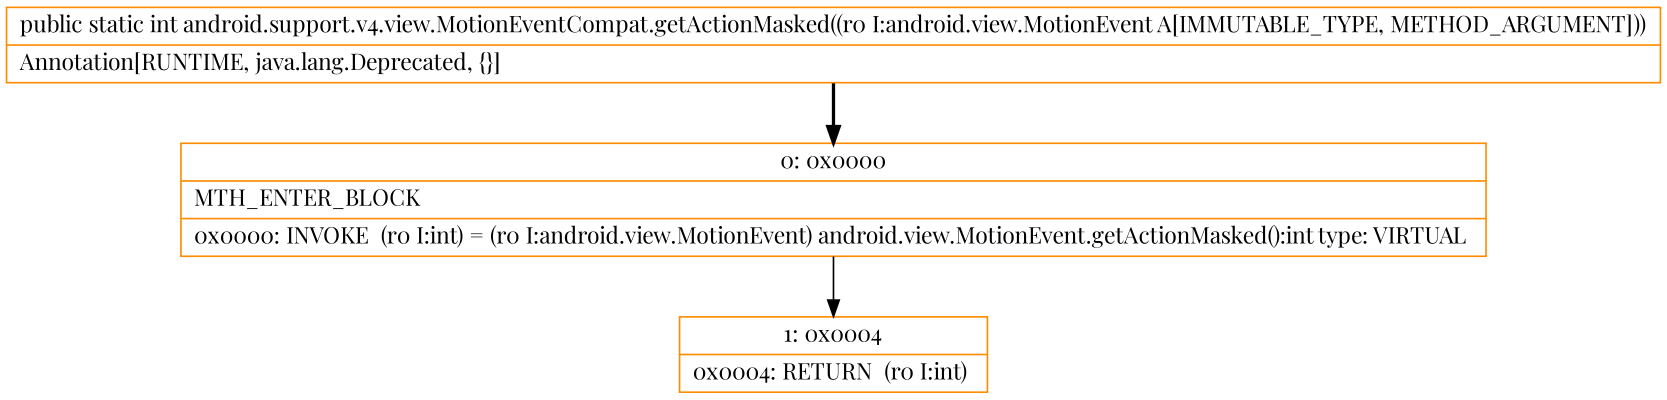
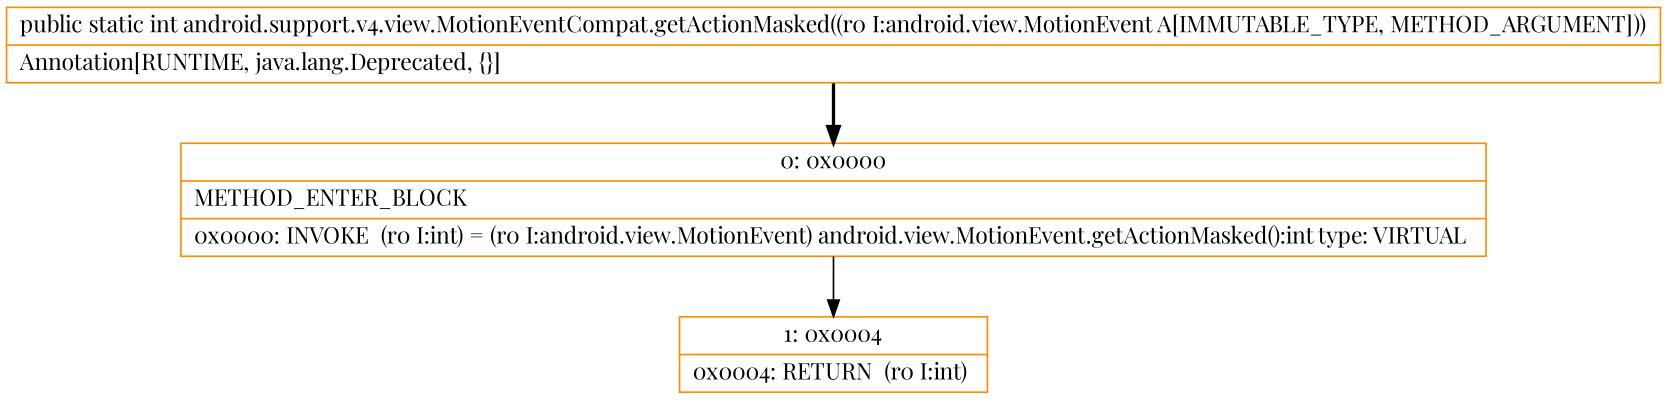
(308, 199) -> (331, 199)
